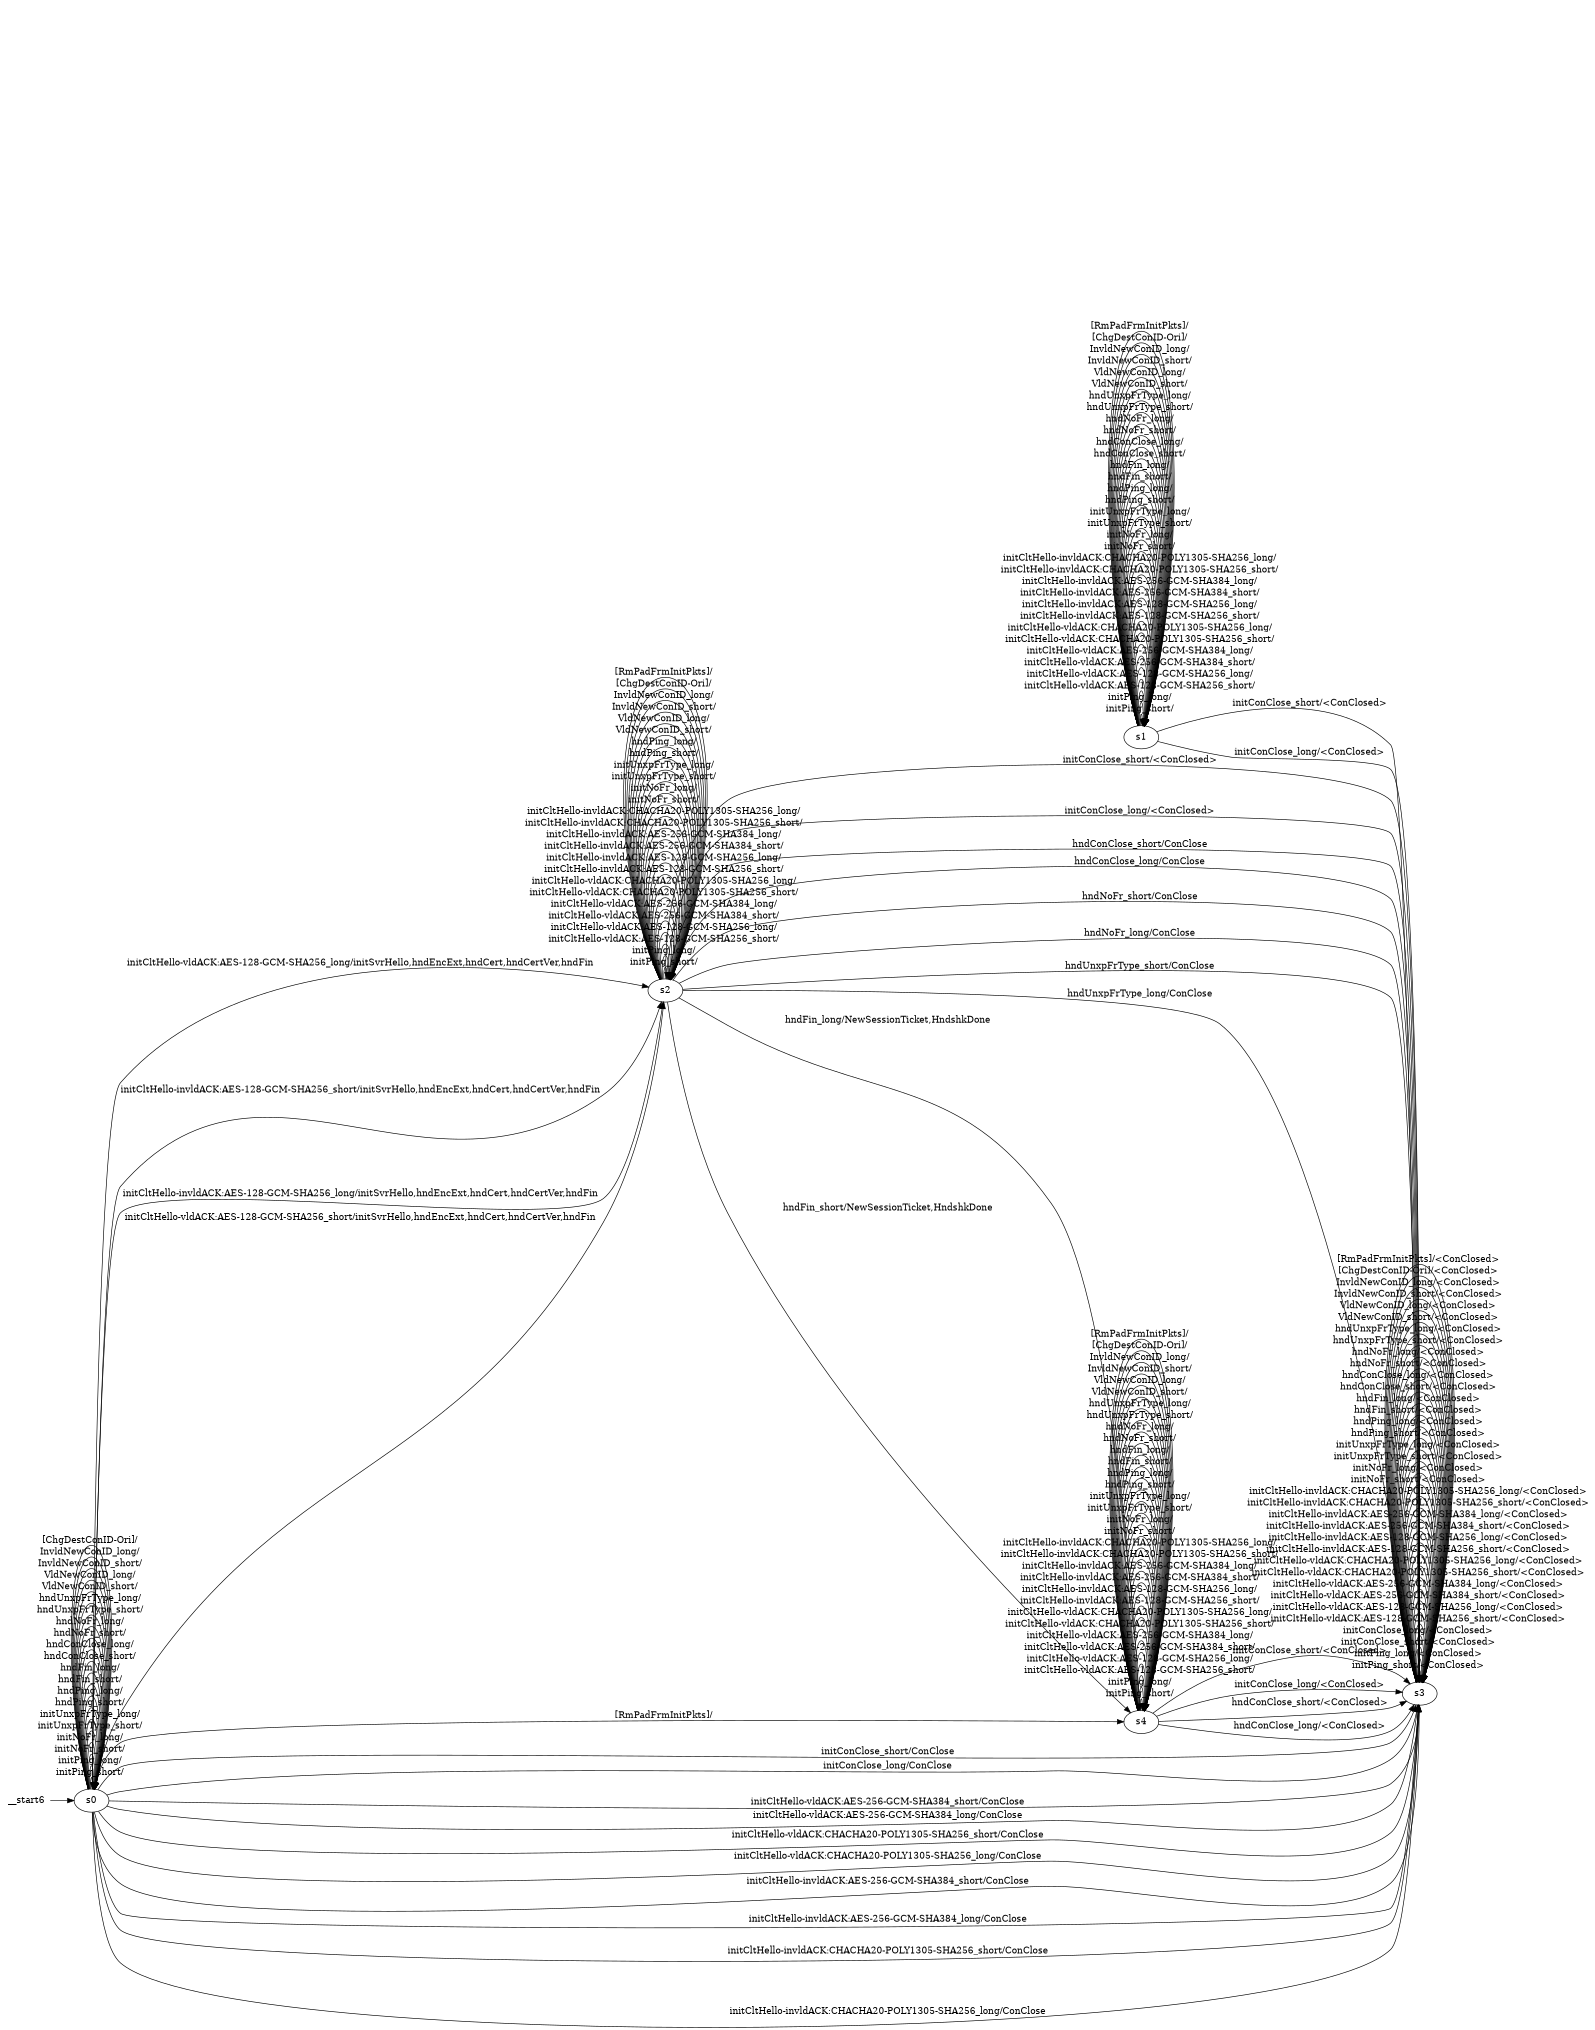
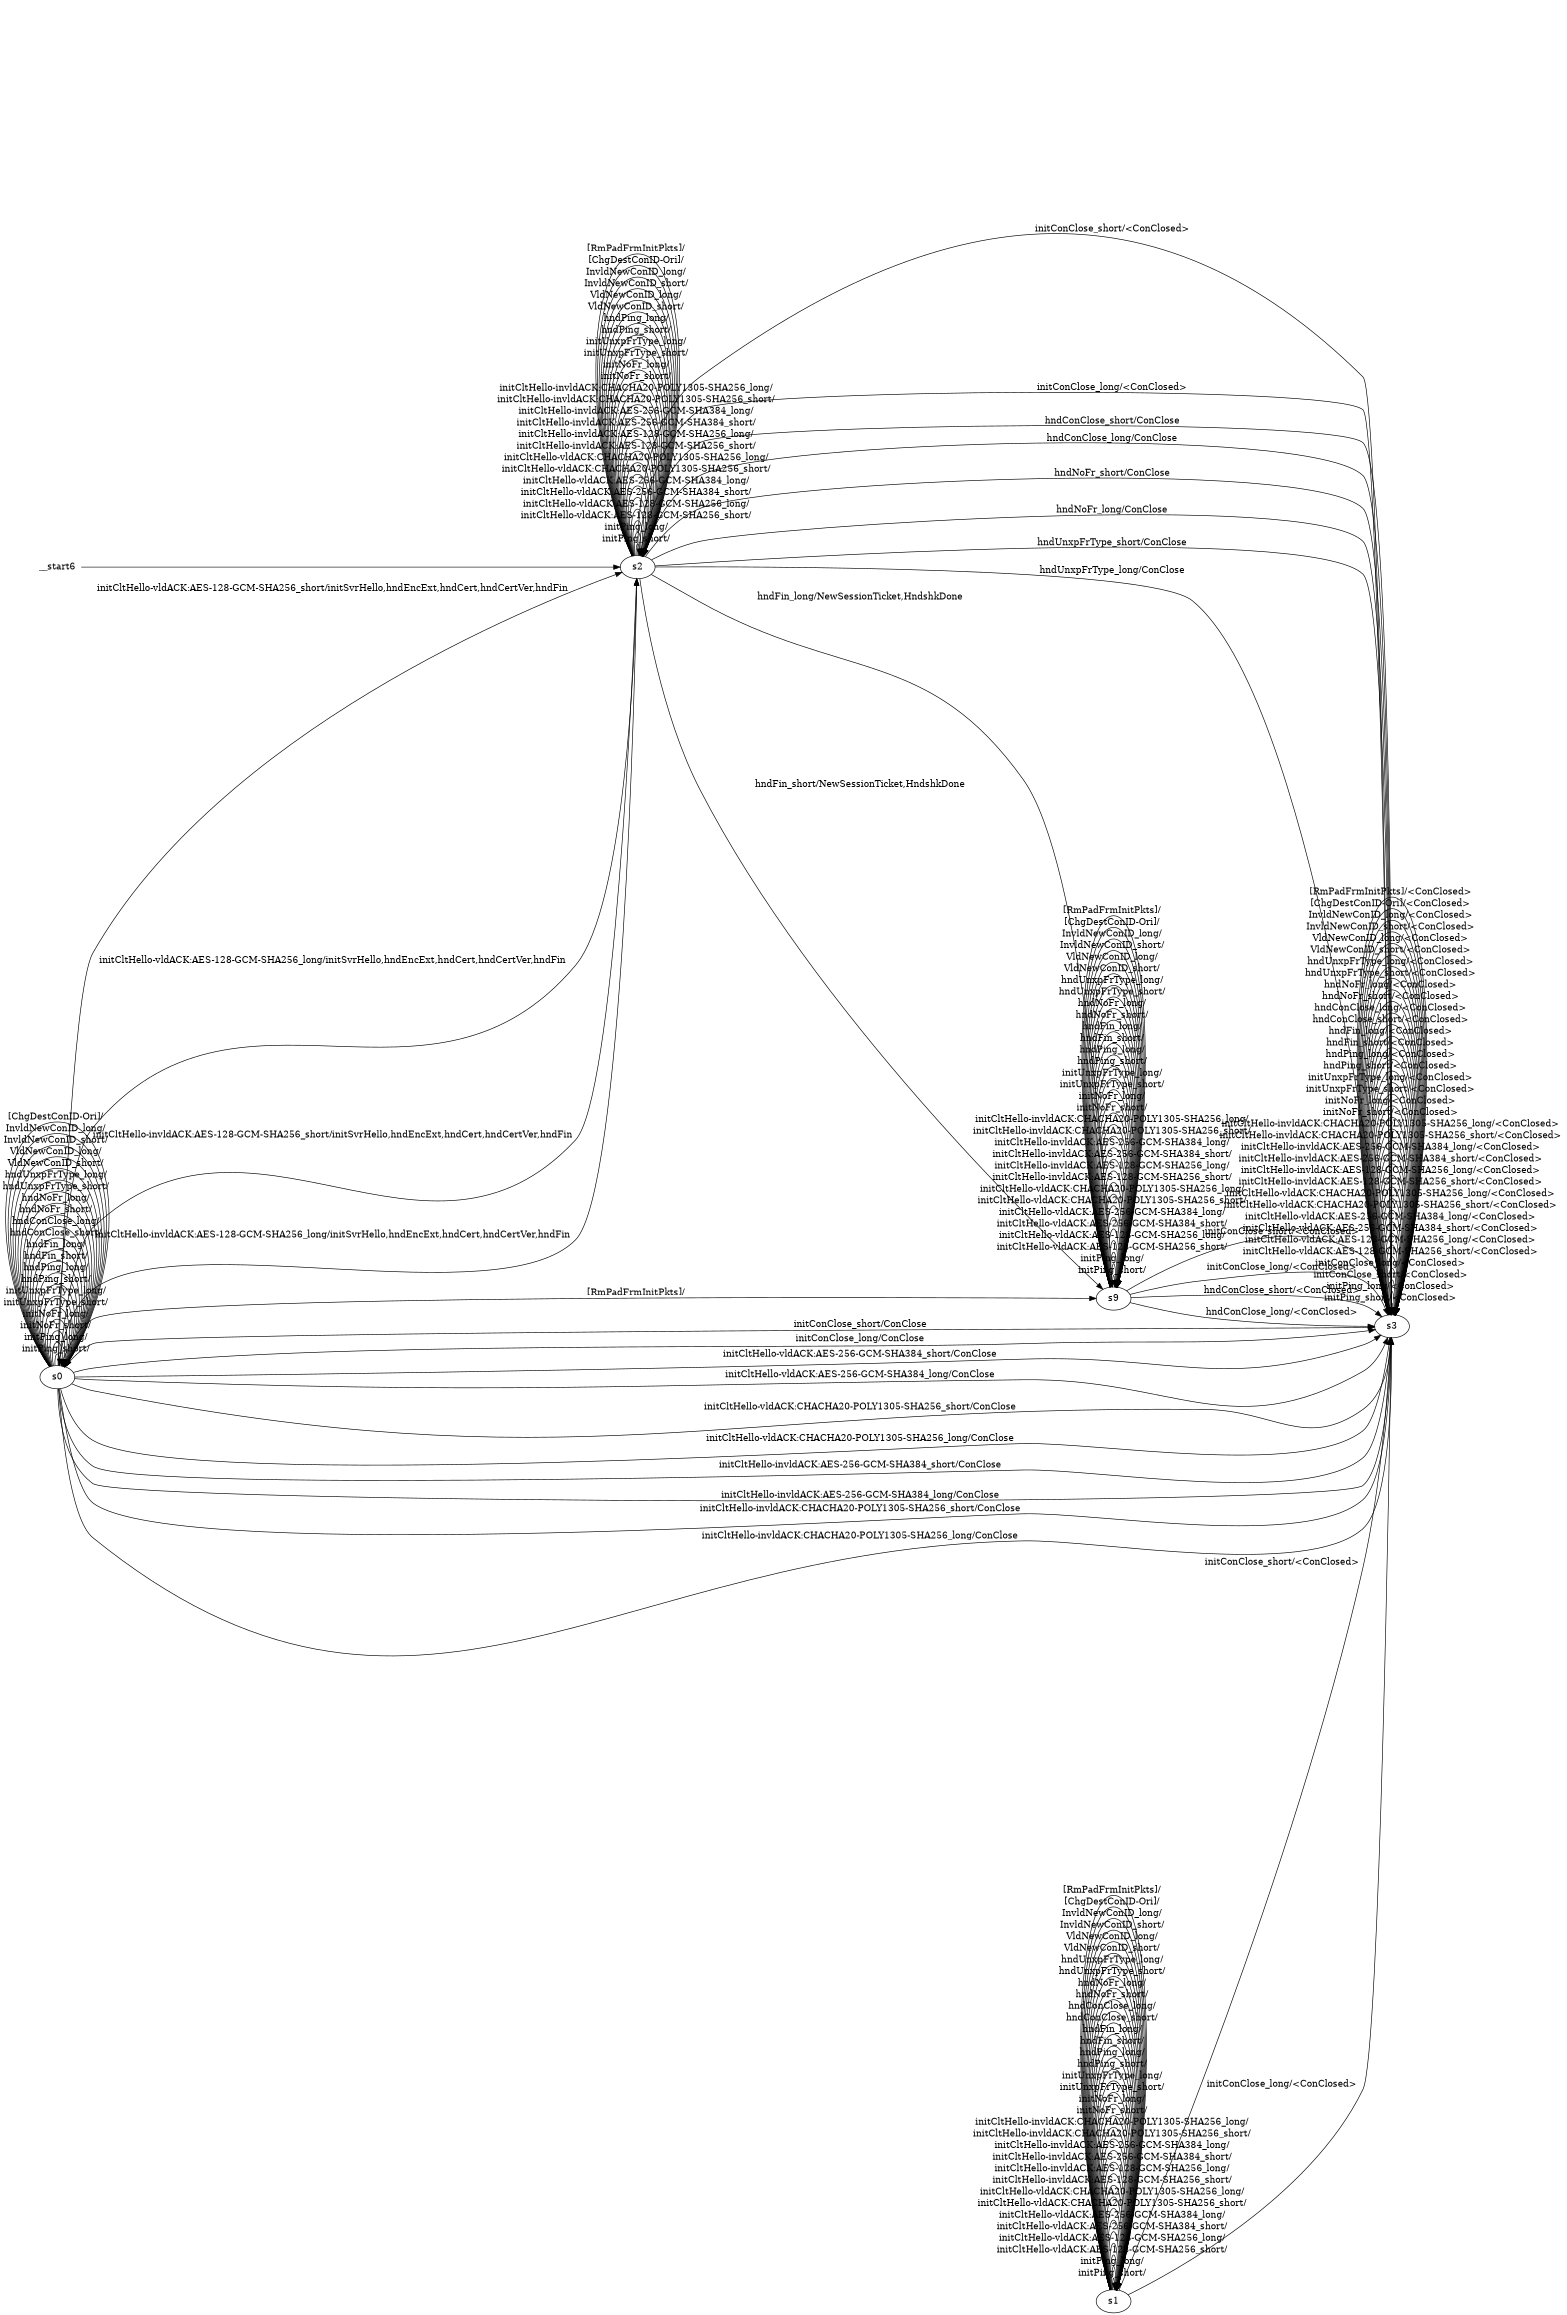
(1141, 1722) -> (1114, 1299)
(59, 1801) -> (347, 567)
